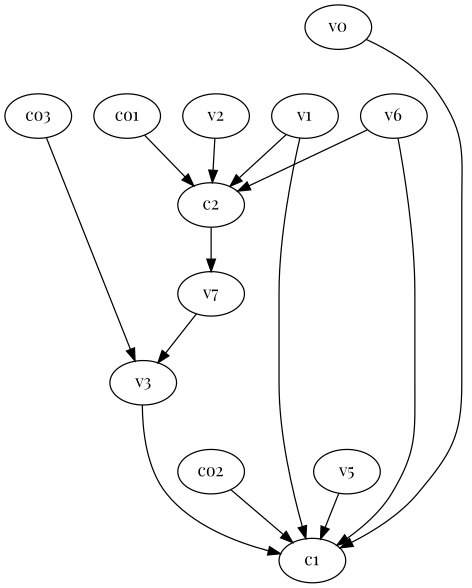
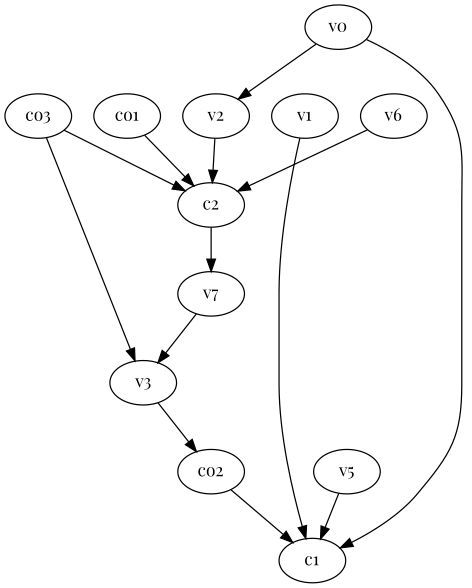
none -> (282, 68)
(263, 156) -> (119, 158)
(415, 349) -> none
(175, 503) -> (173, 422)
